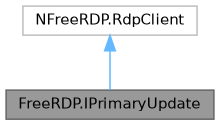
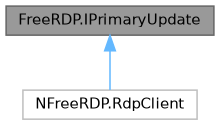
(110, 70) -> (110, 70)
